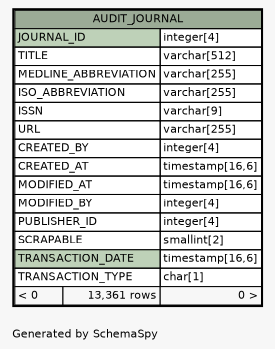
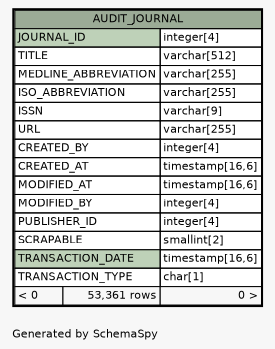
(122, 295) -> (122, 295)
